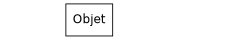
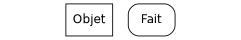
none -> (152, 20)
